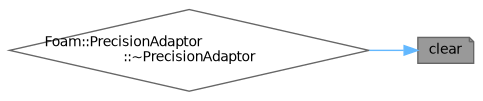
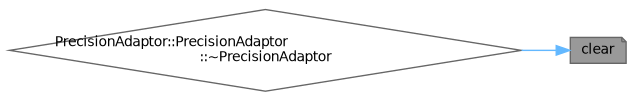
(189, 50) -> (265, 50)
